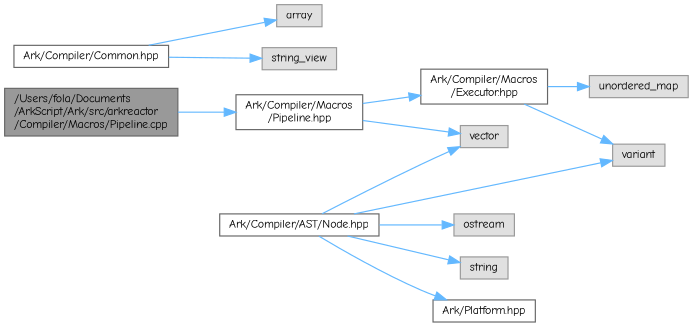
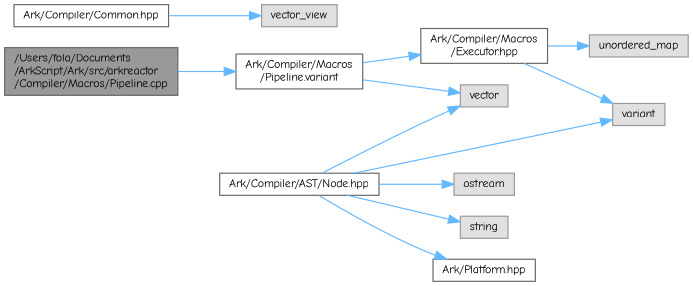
(299, 16) -> none
(299, 59) -> (299, 16)
(299, 112) -> (299, 71)
